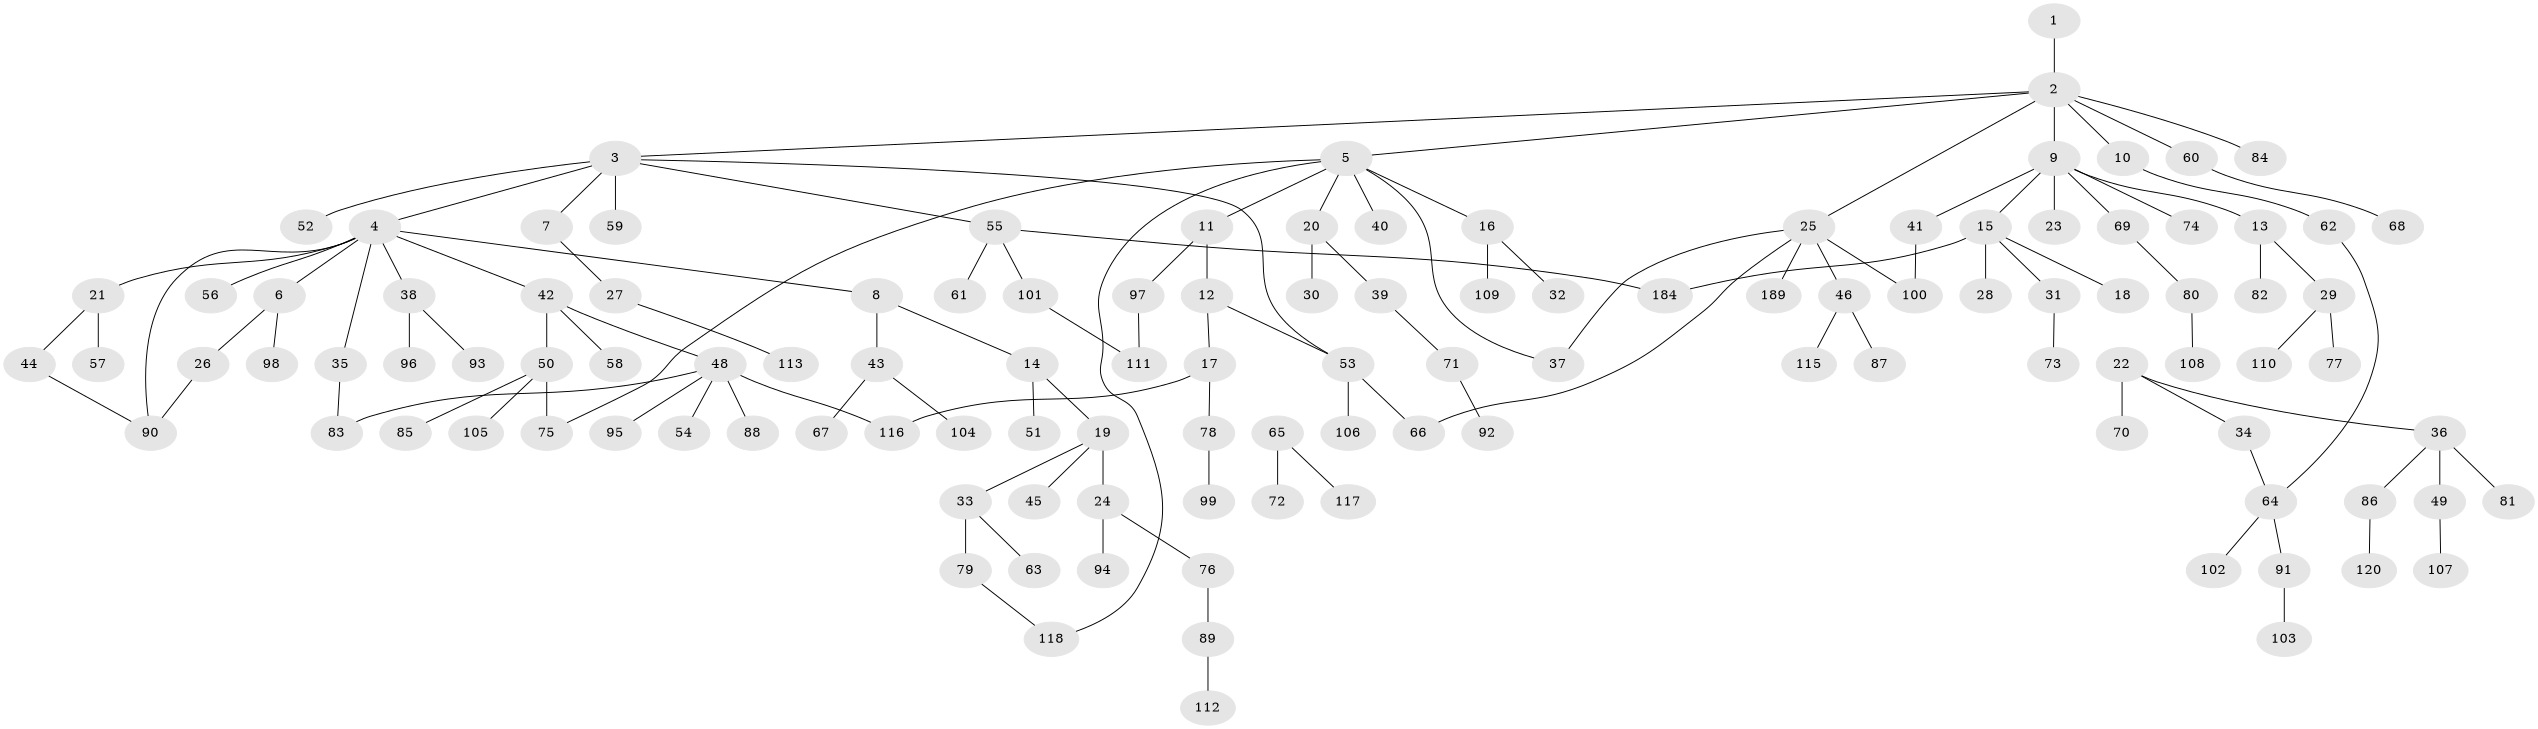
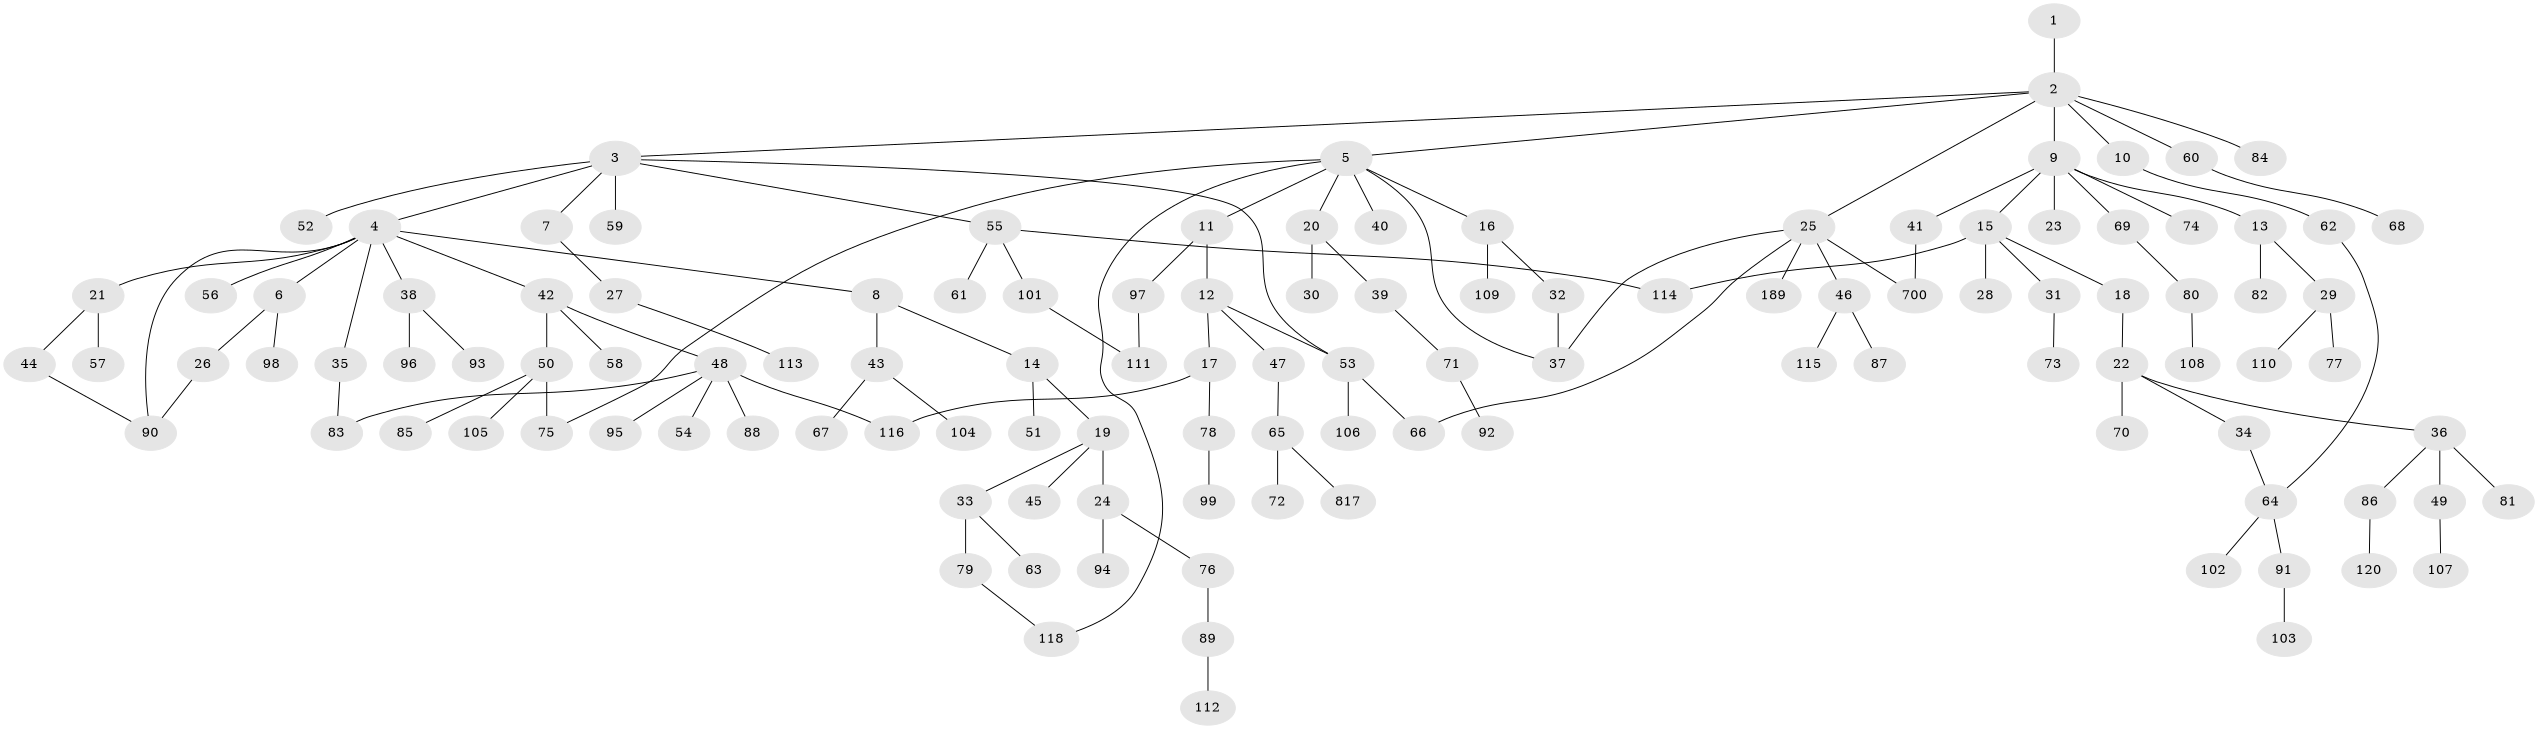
(1665, 296) -> (1665, 296)
(1915, 296) -> (1915, 296)
none -> (1558, 330)
none -> (2123, 330)
none -> (1279, 364)
(1348, 502) -> (1348, 502)
